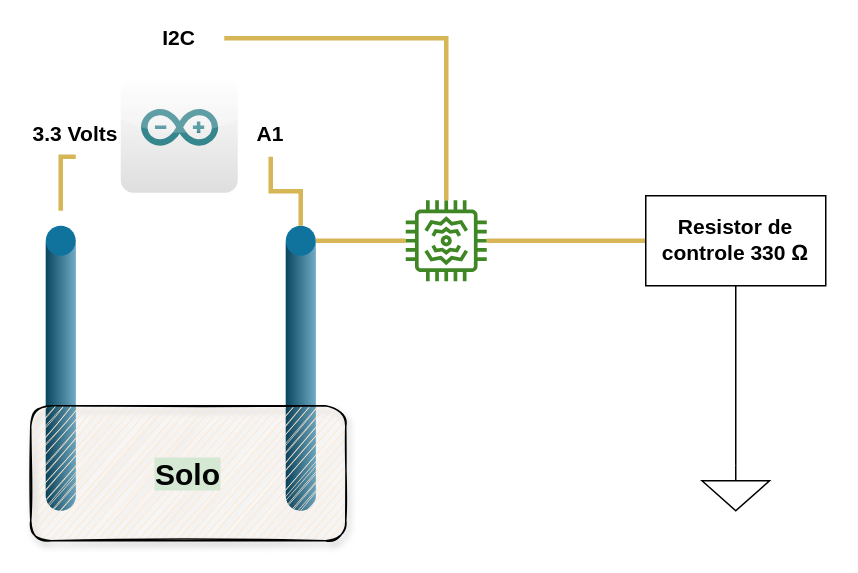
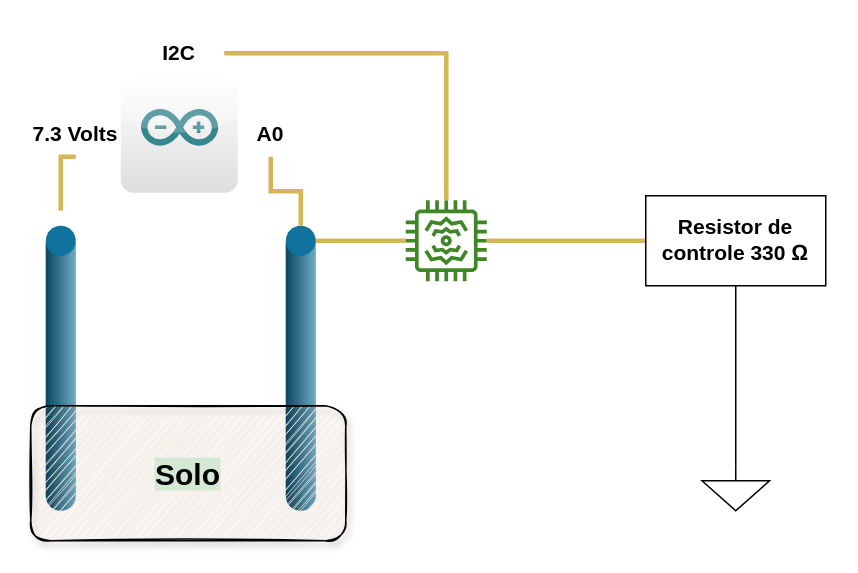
(179, 38) -> (179, 53)
(76, 134) -> (76, 134)
(271, 134) -> (271, 134)
